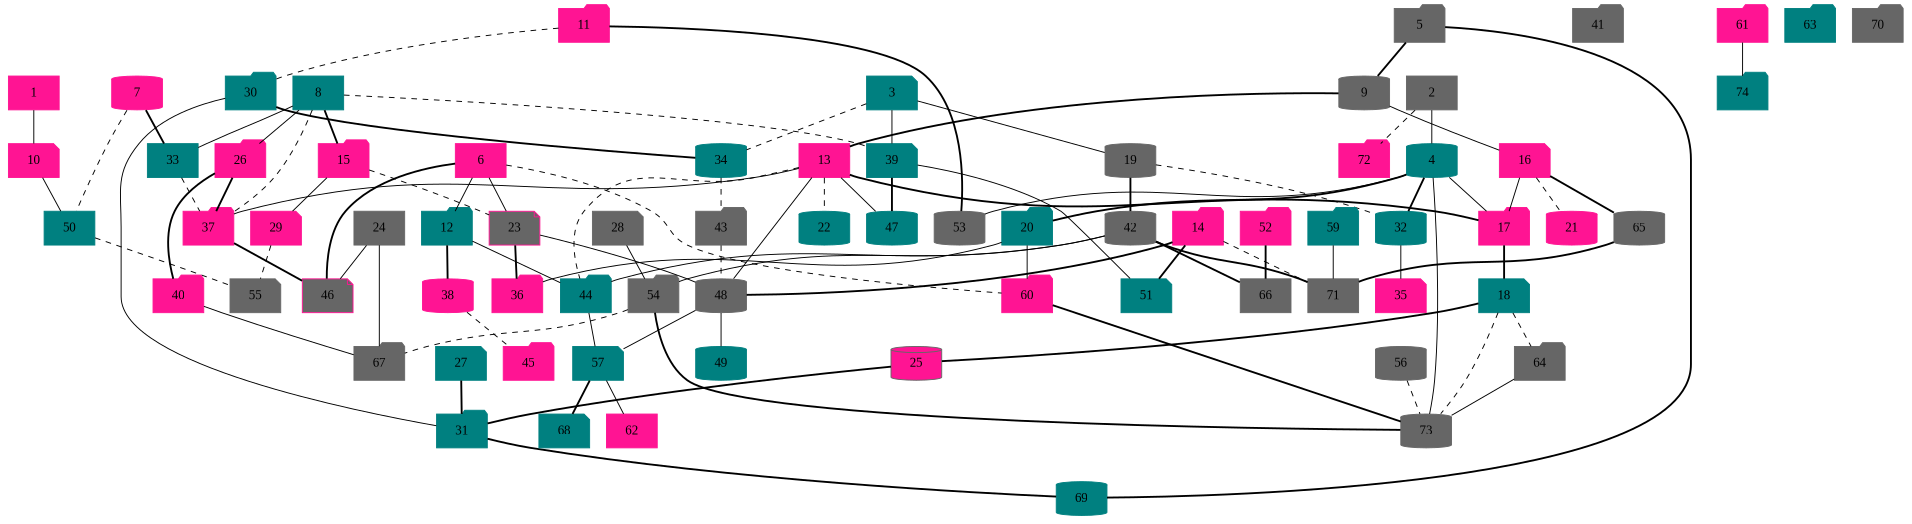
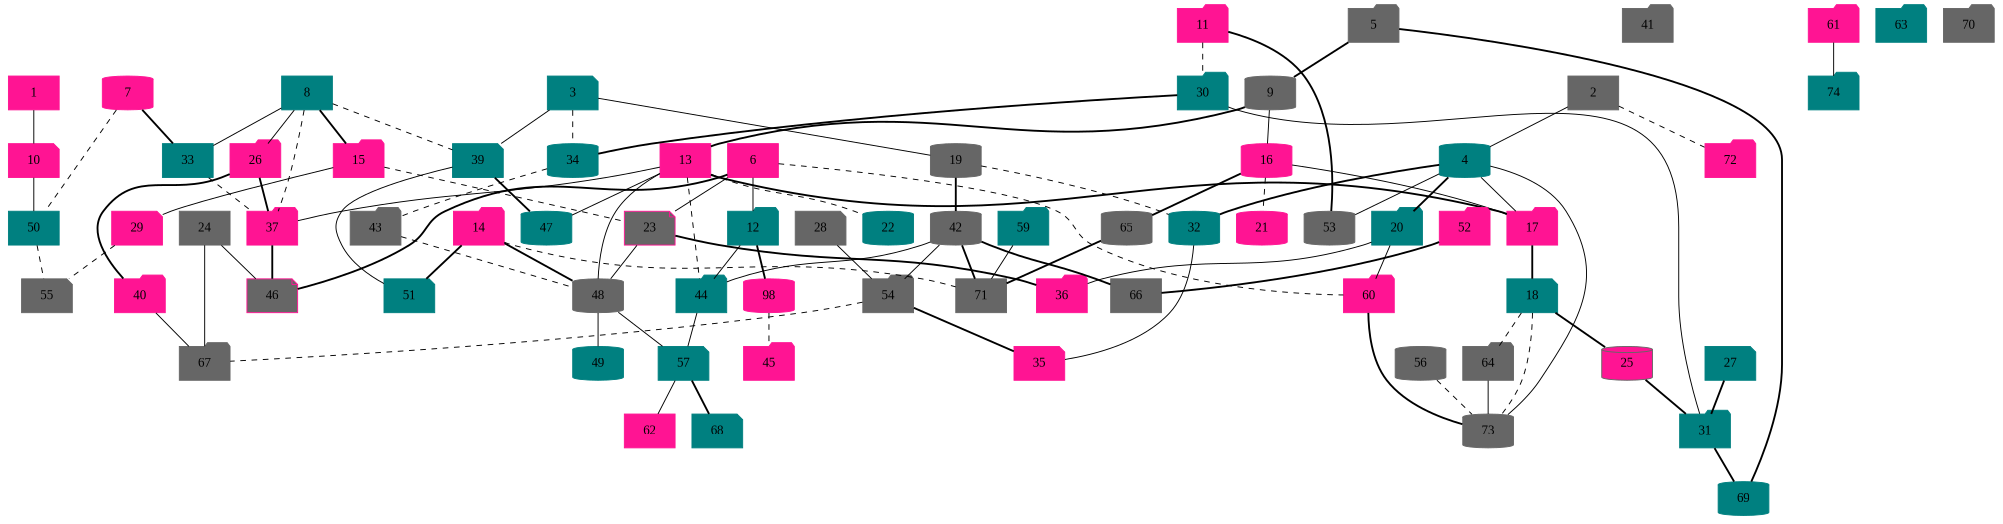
(1525, 161) -> (1267, 161)
(448, 296) -> (769, 296)
(1004, 420) -> (964, 330)
